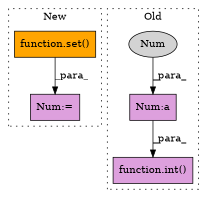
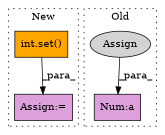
(55, 44) -> (41, 44)
(153, 44) -> (120, 44)
(55, 107) -> (44, 107)
(153, 170) -> none
